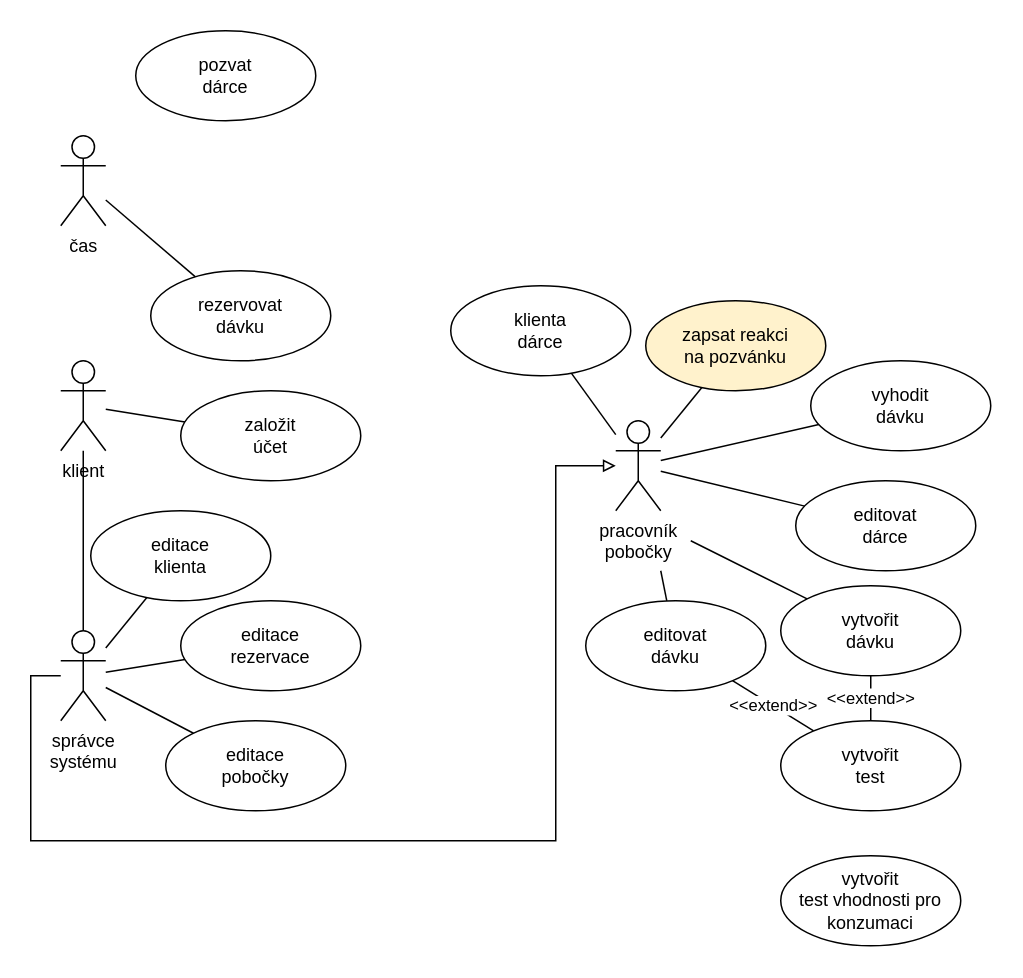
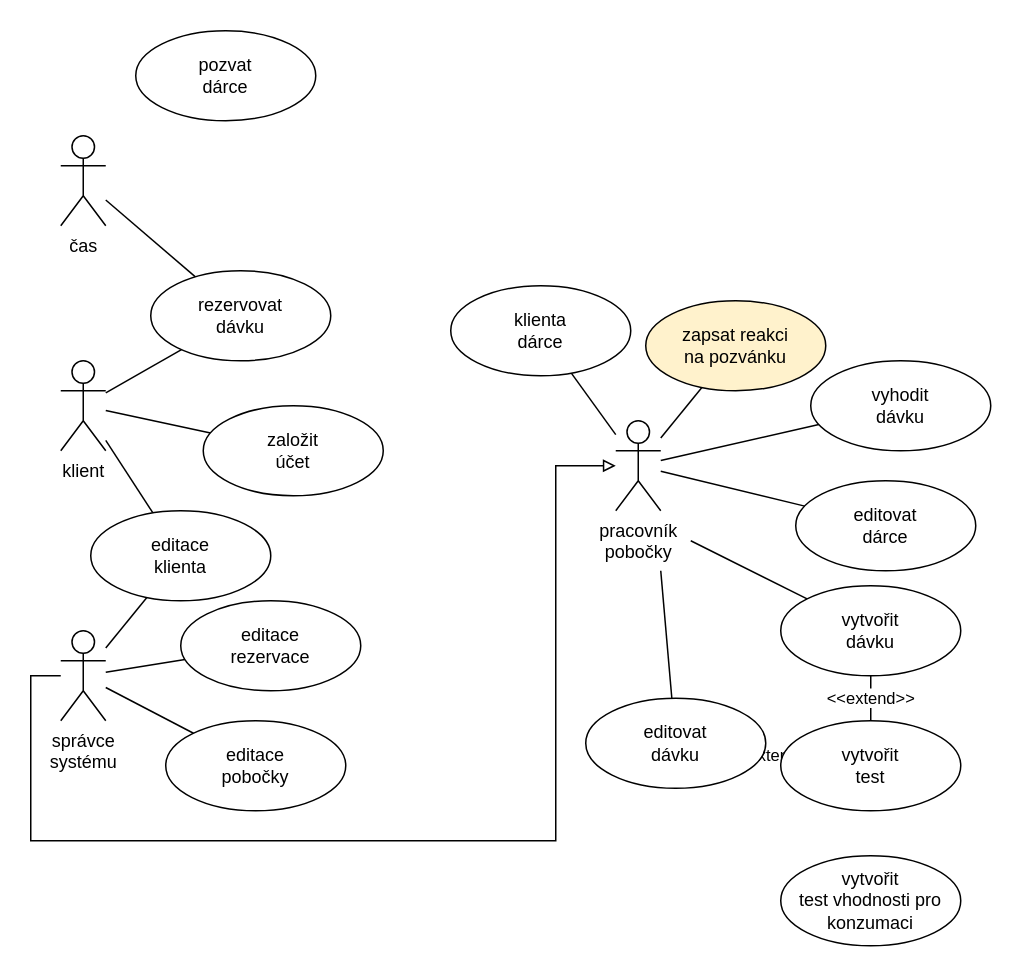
none -> (144, 371)
(271, 436) -> (293, 451)
(83, 541) -> (129, 477)
(676, 646) -> (676, 743)
